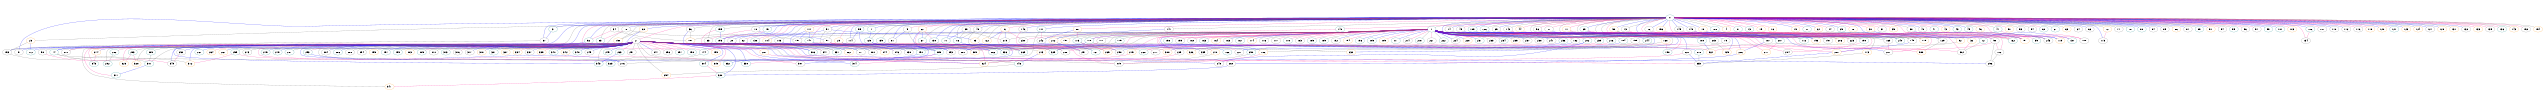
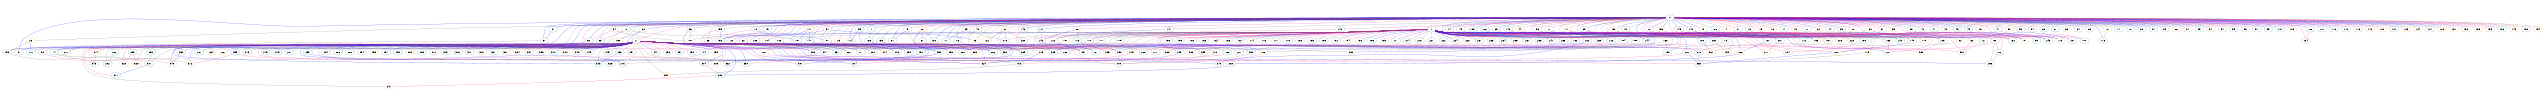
none -> (1784, 29)
none -> (1174, 58)
(1082, 60) -> (1082, 60)
